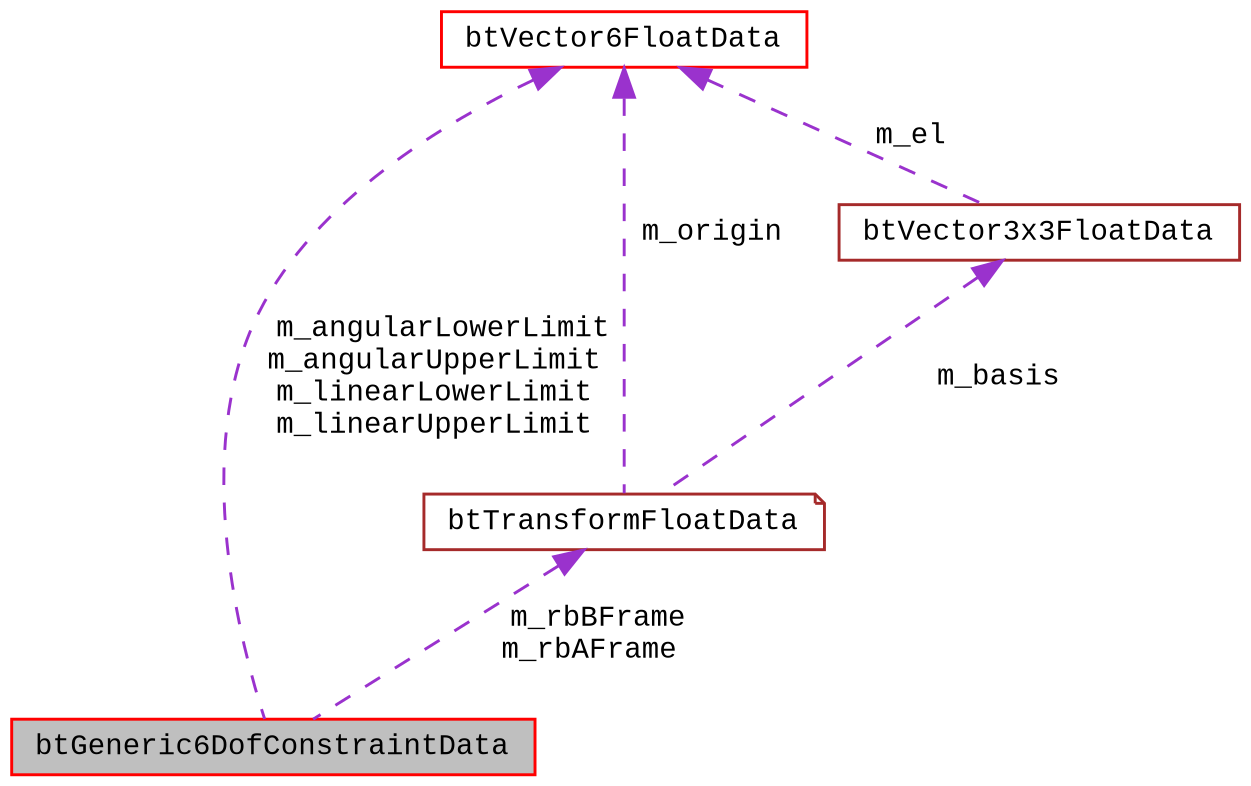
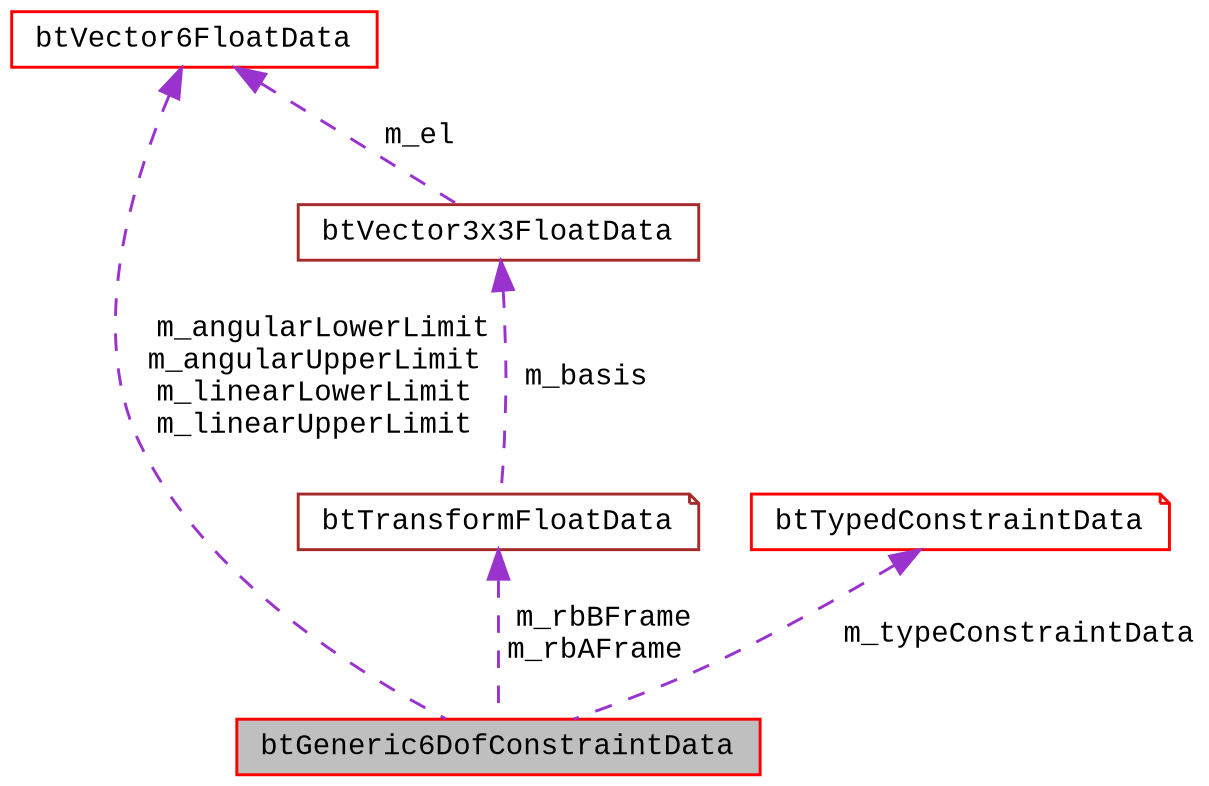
(624, 296) -> none
none -> (960, 522)
